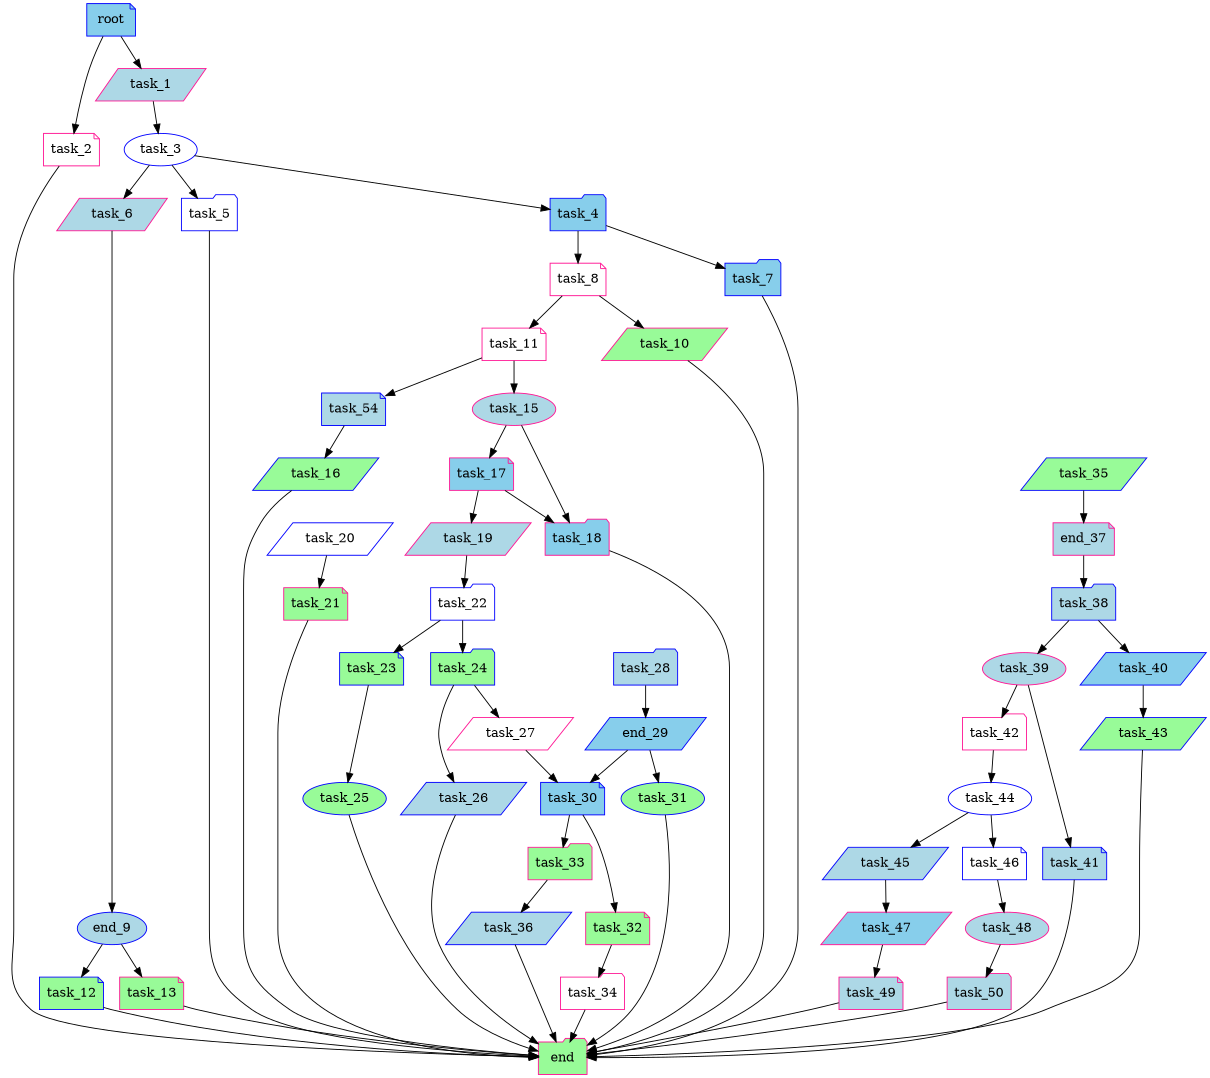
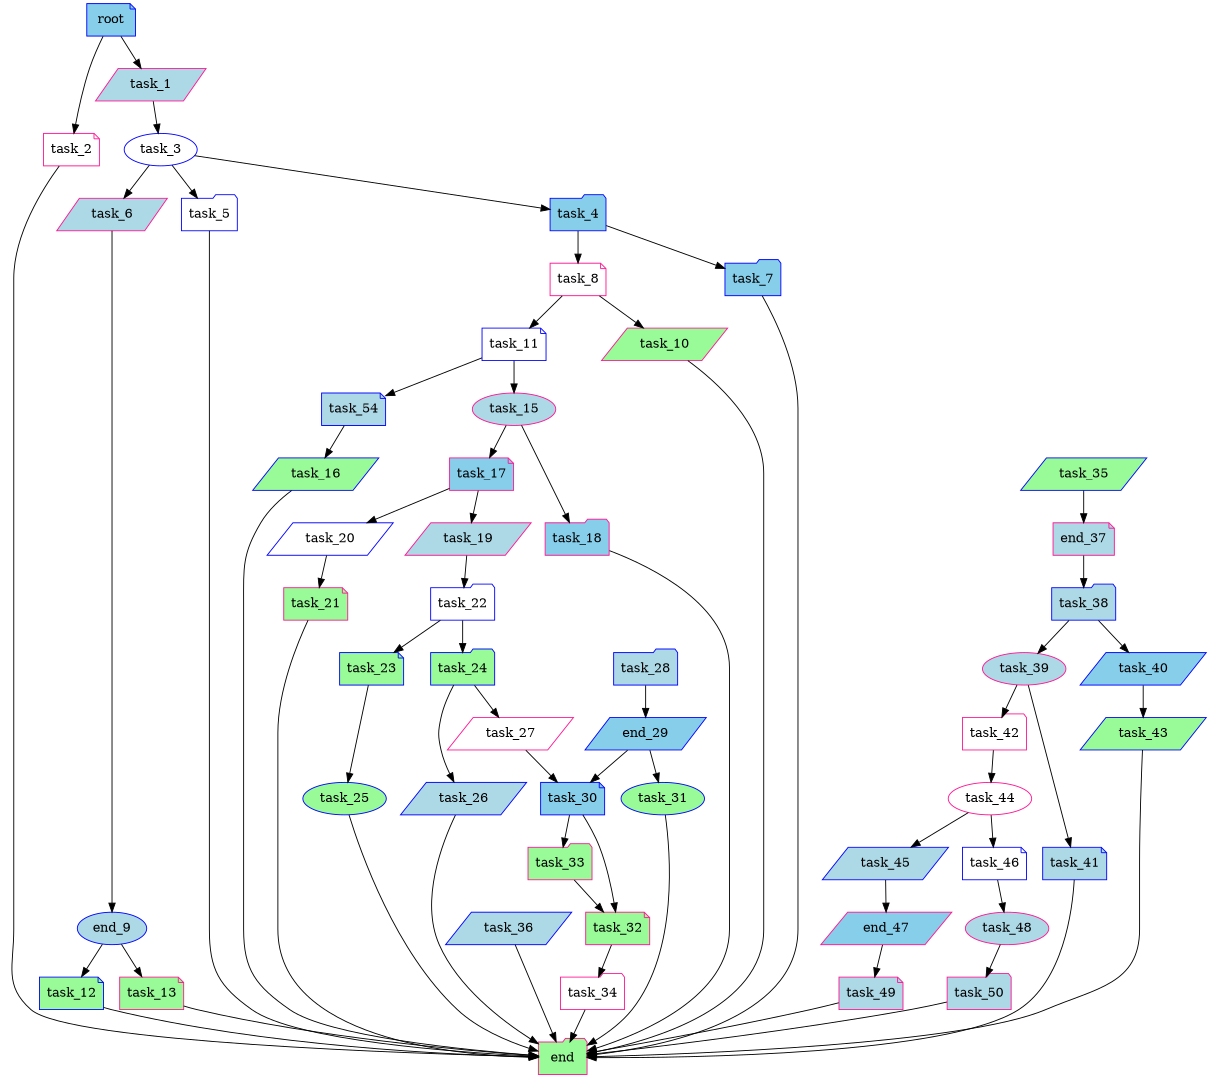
(514, 344) -> (514, 344)
(526, 504) -> (413, 504)
(990, 799) -> (990, 799)
(537, 893) -> (586, 893)
(886, 928) -> (886, 928)
